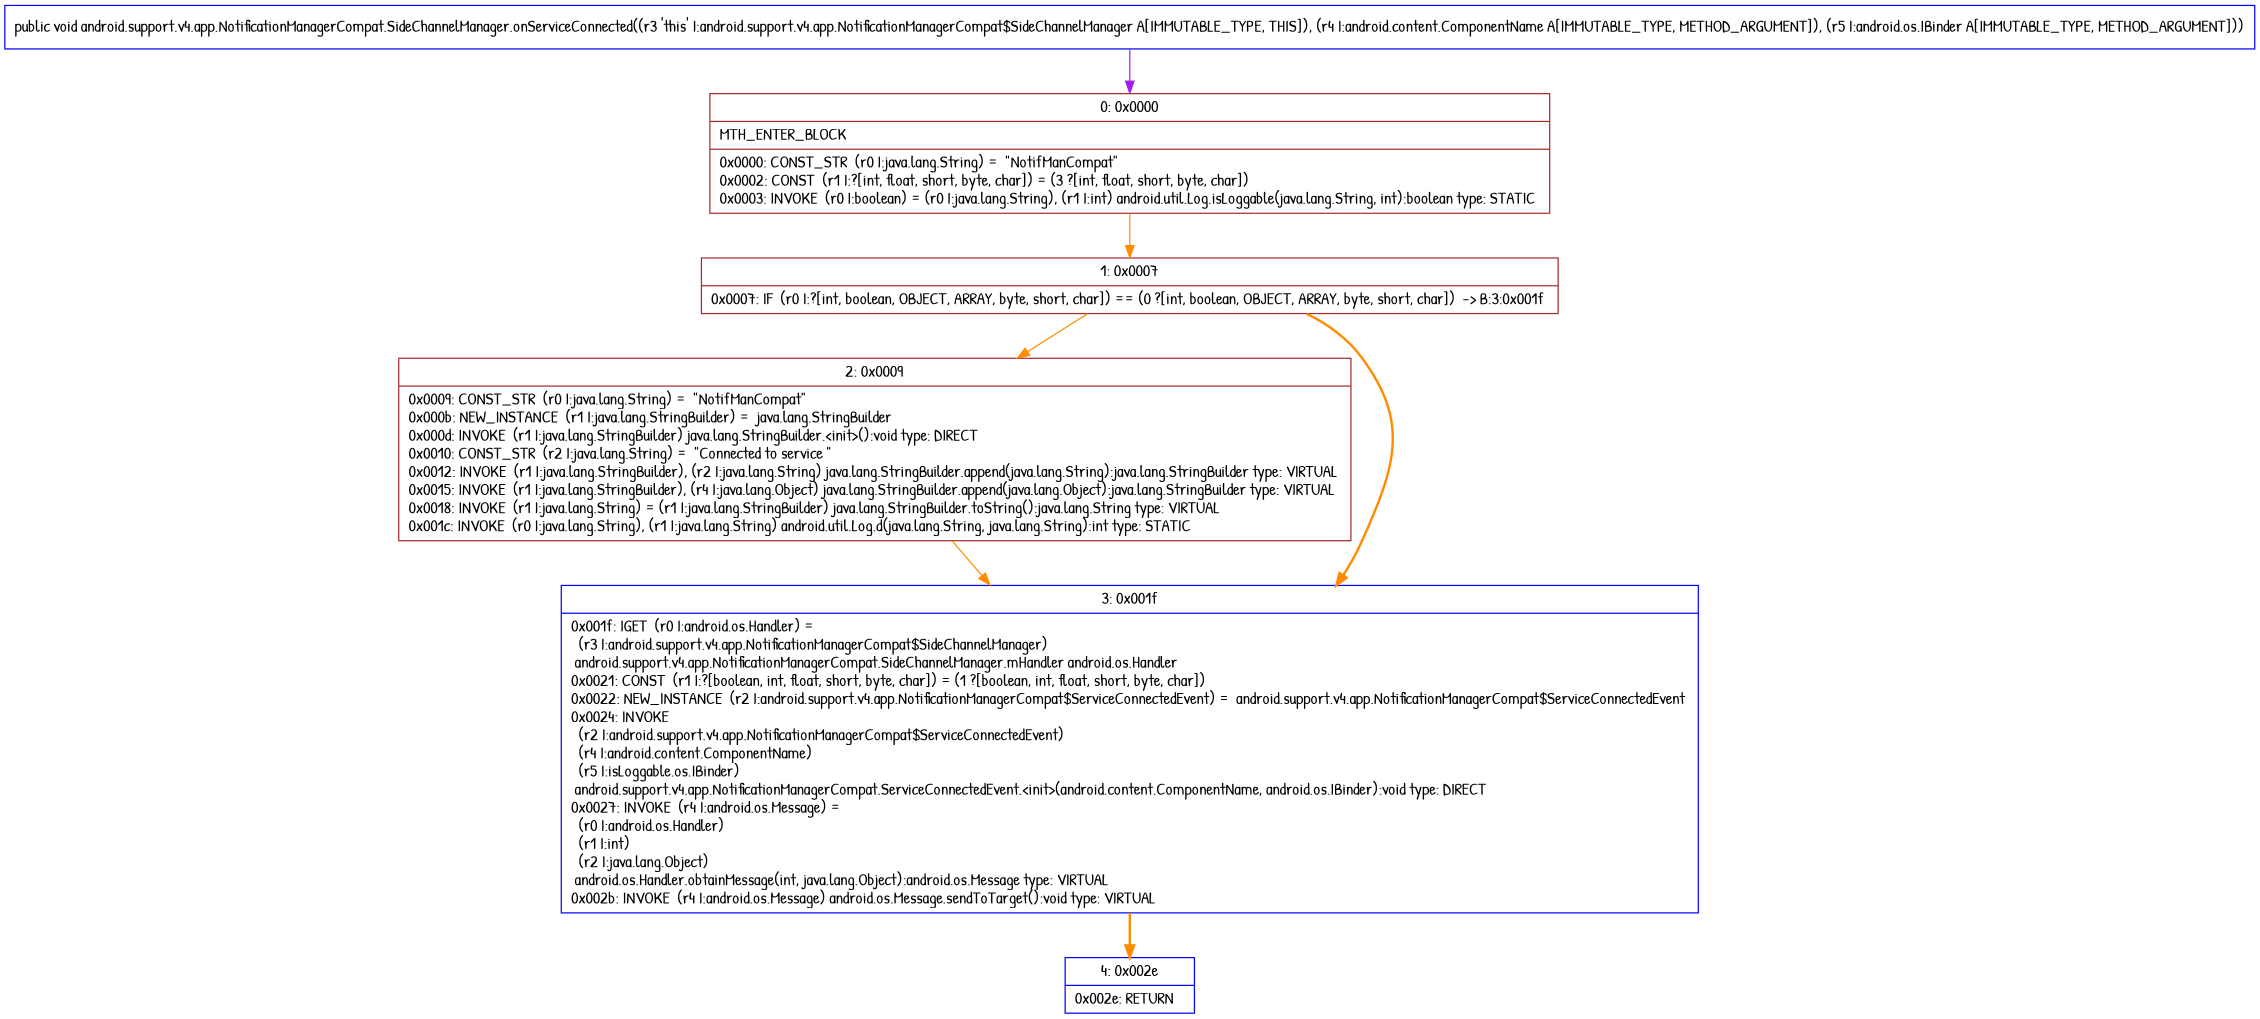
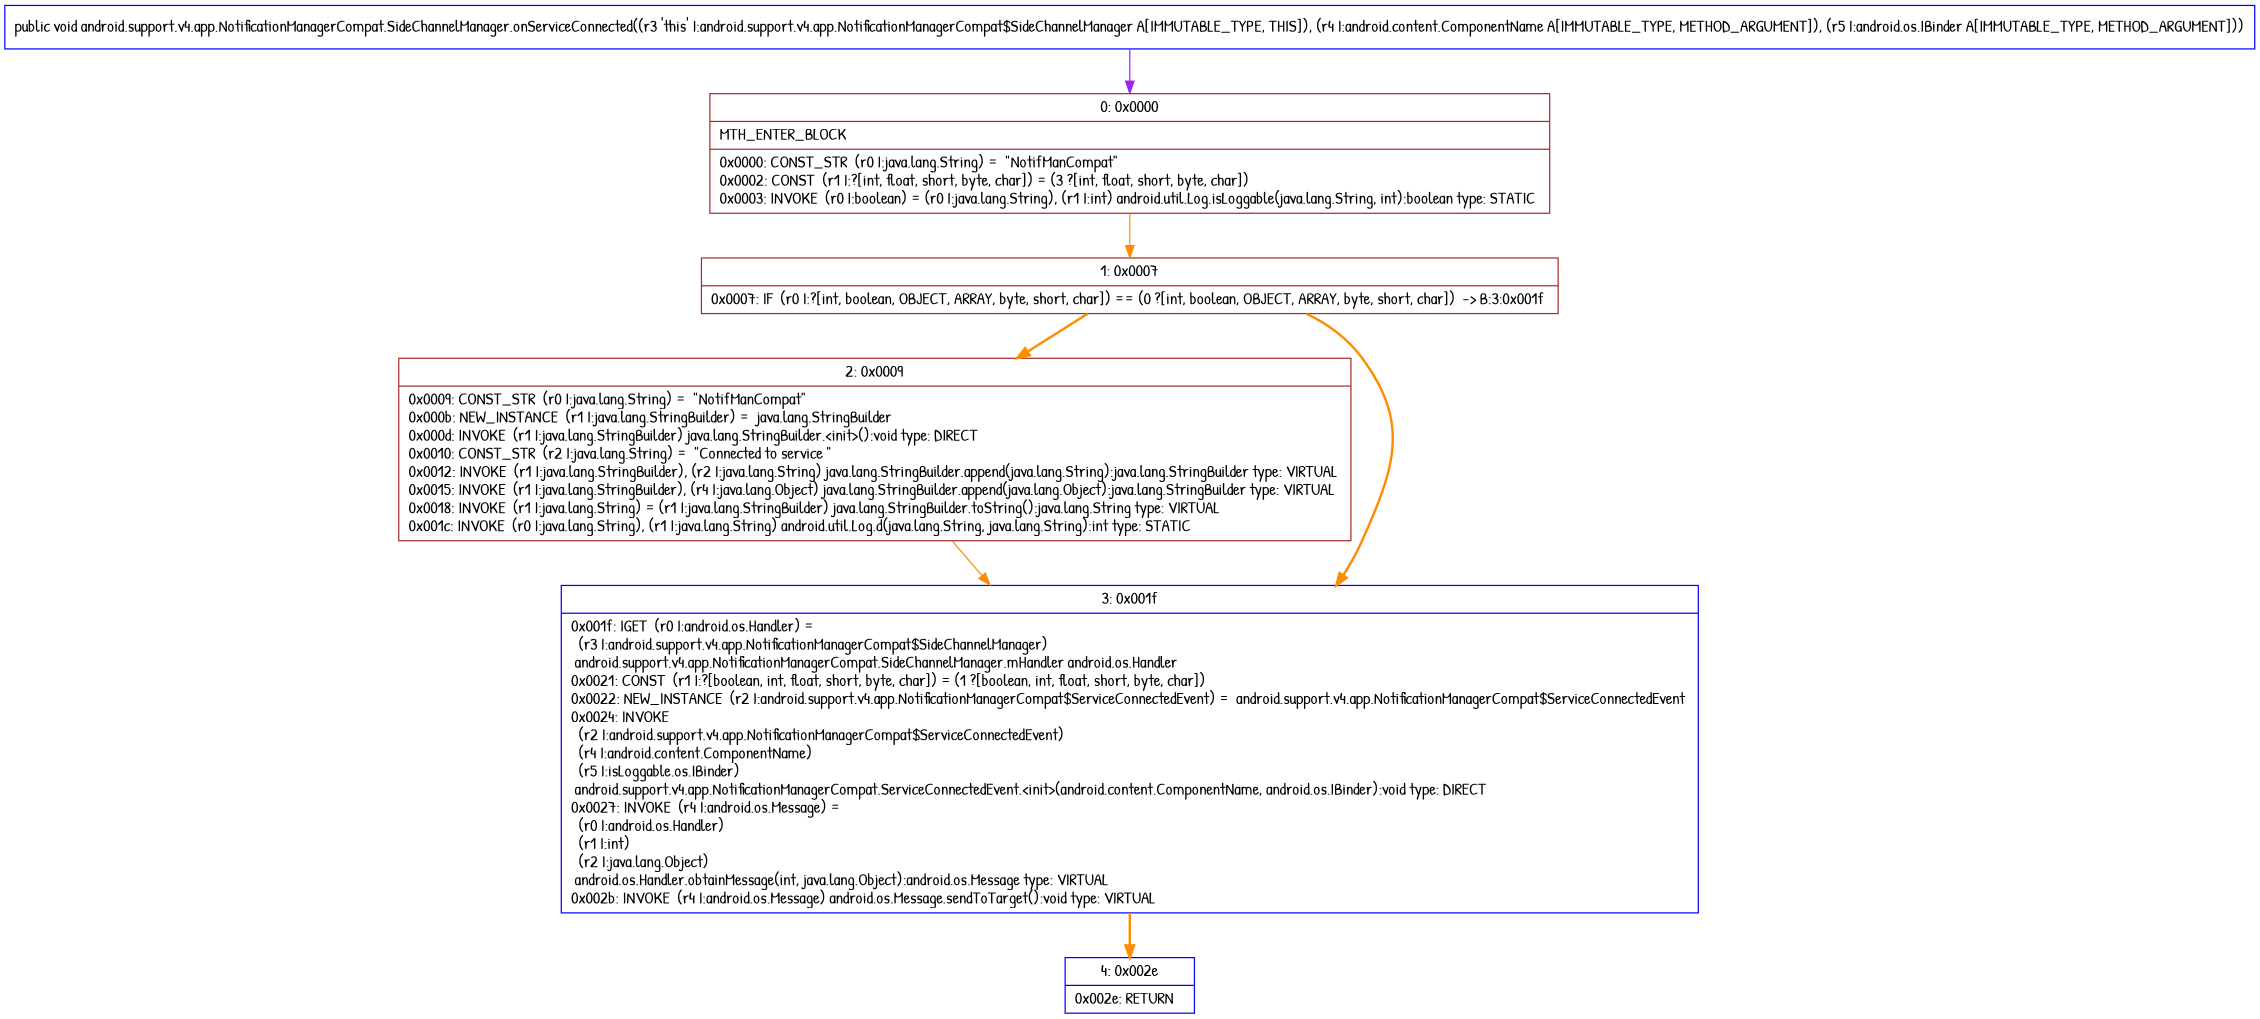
(1058, 332) -> (1058, 332)
